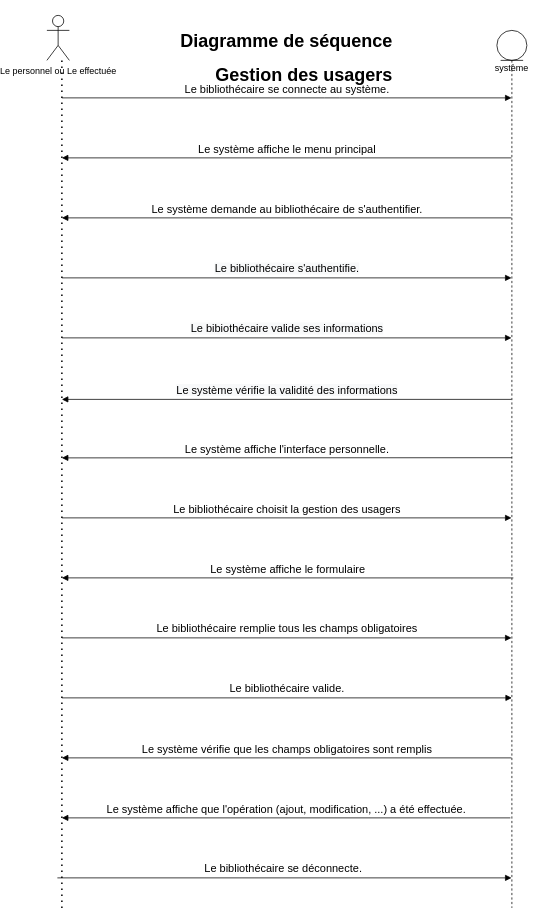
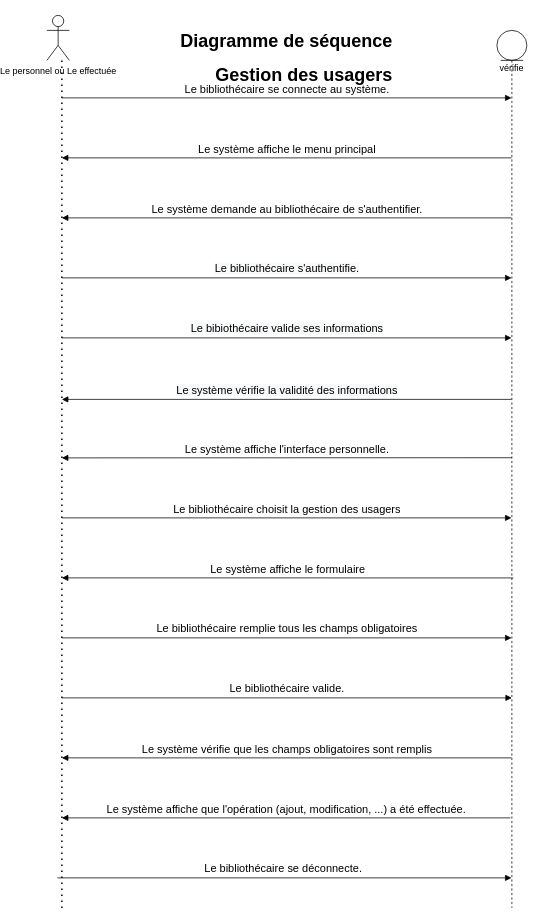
(512, 73) -> (512, 73)
